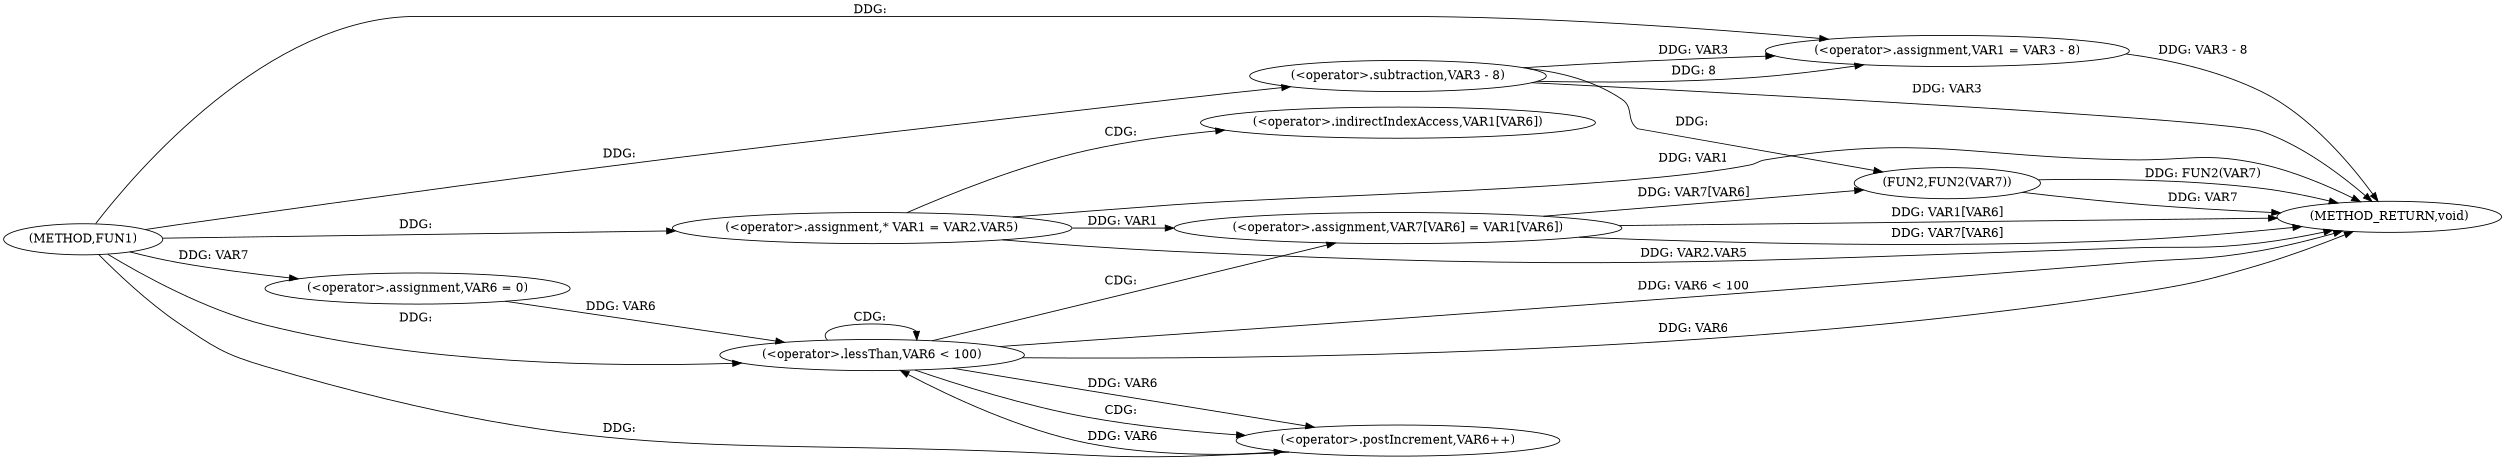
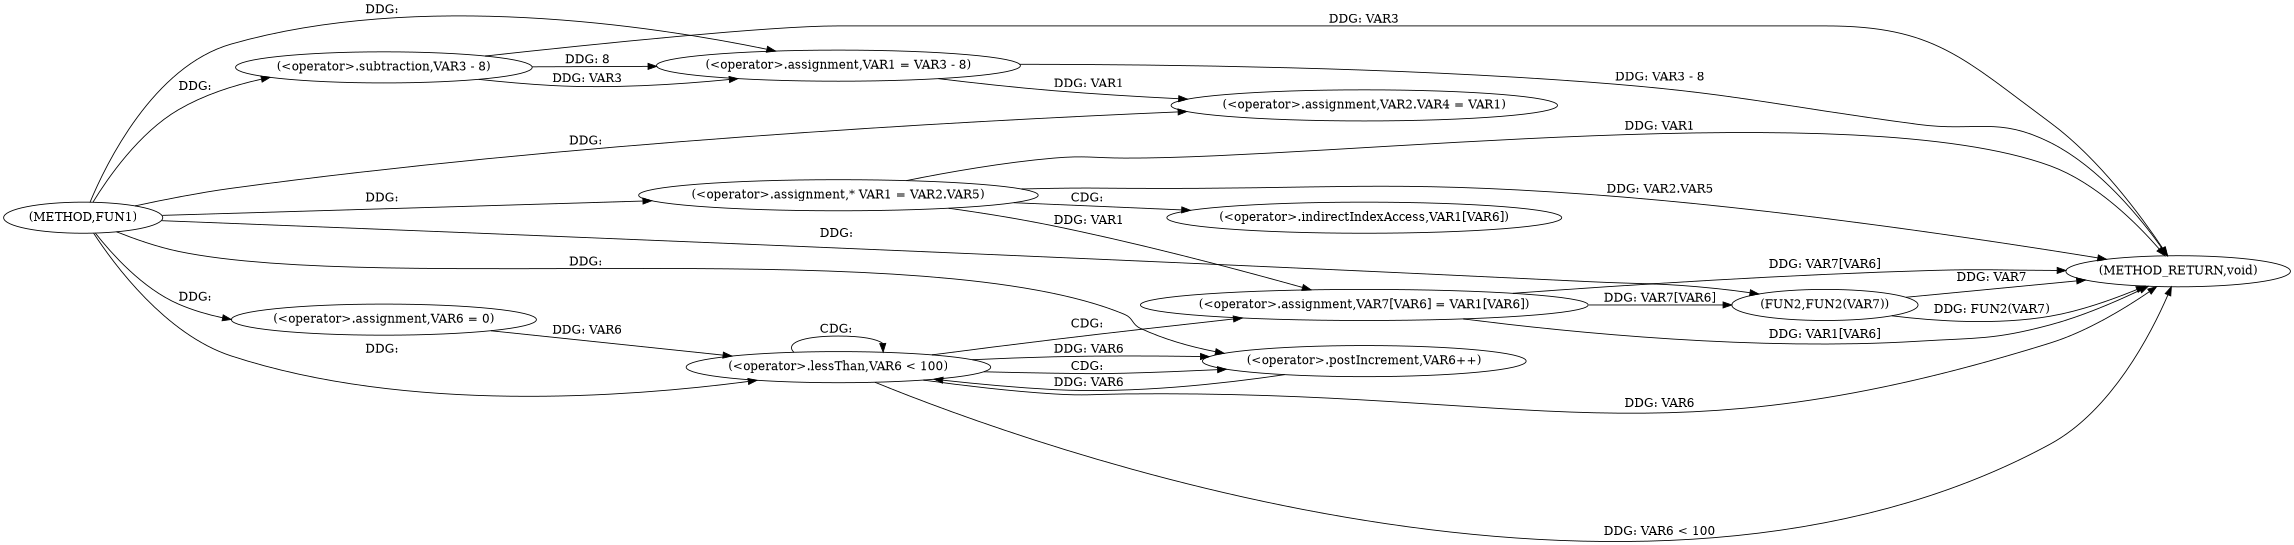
none -> (1364, 105)
(1690, 138) -> (956, 253)
(214, 256) -> (197, 298)
